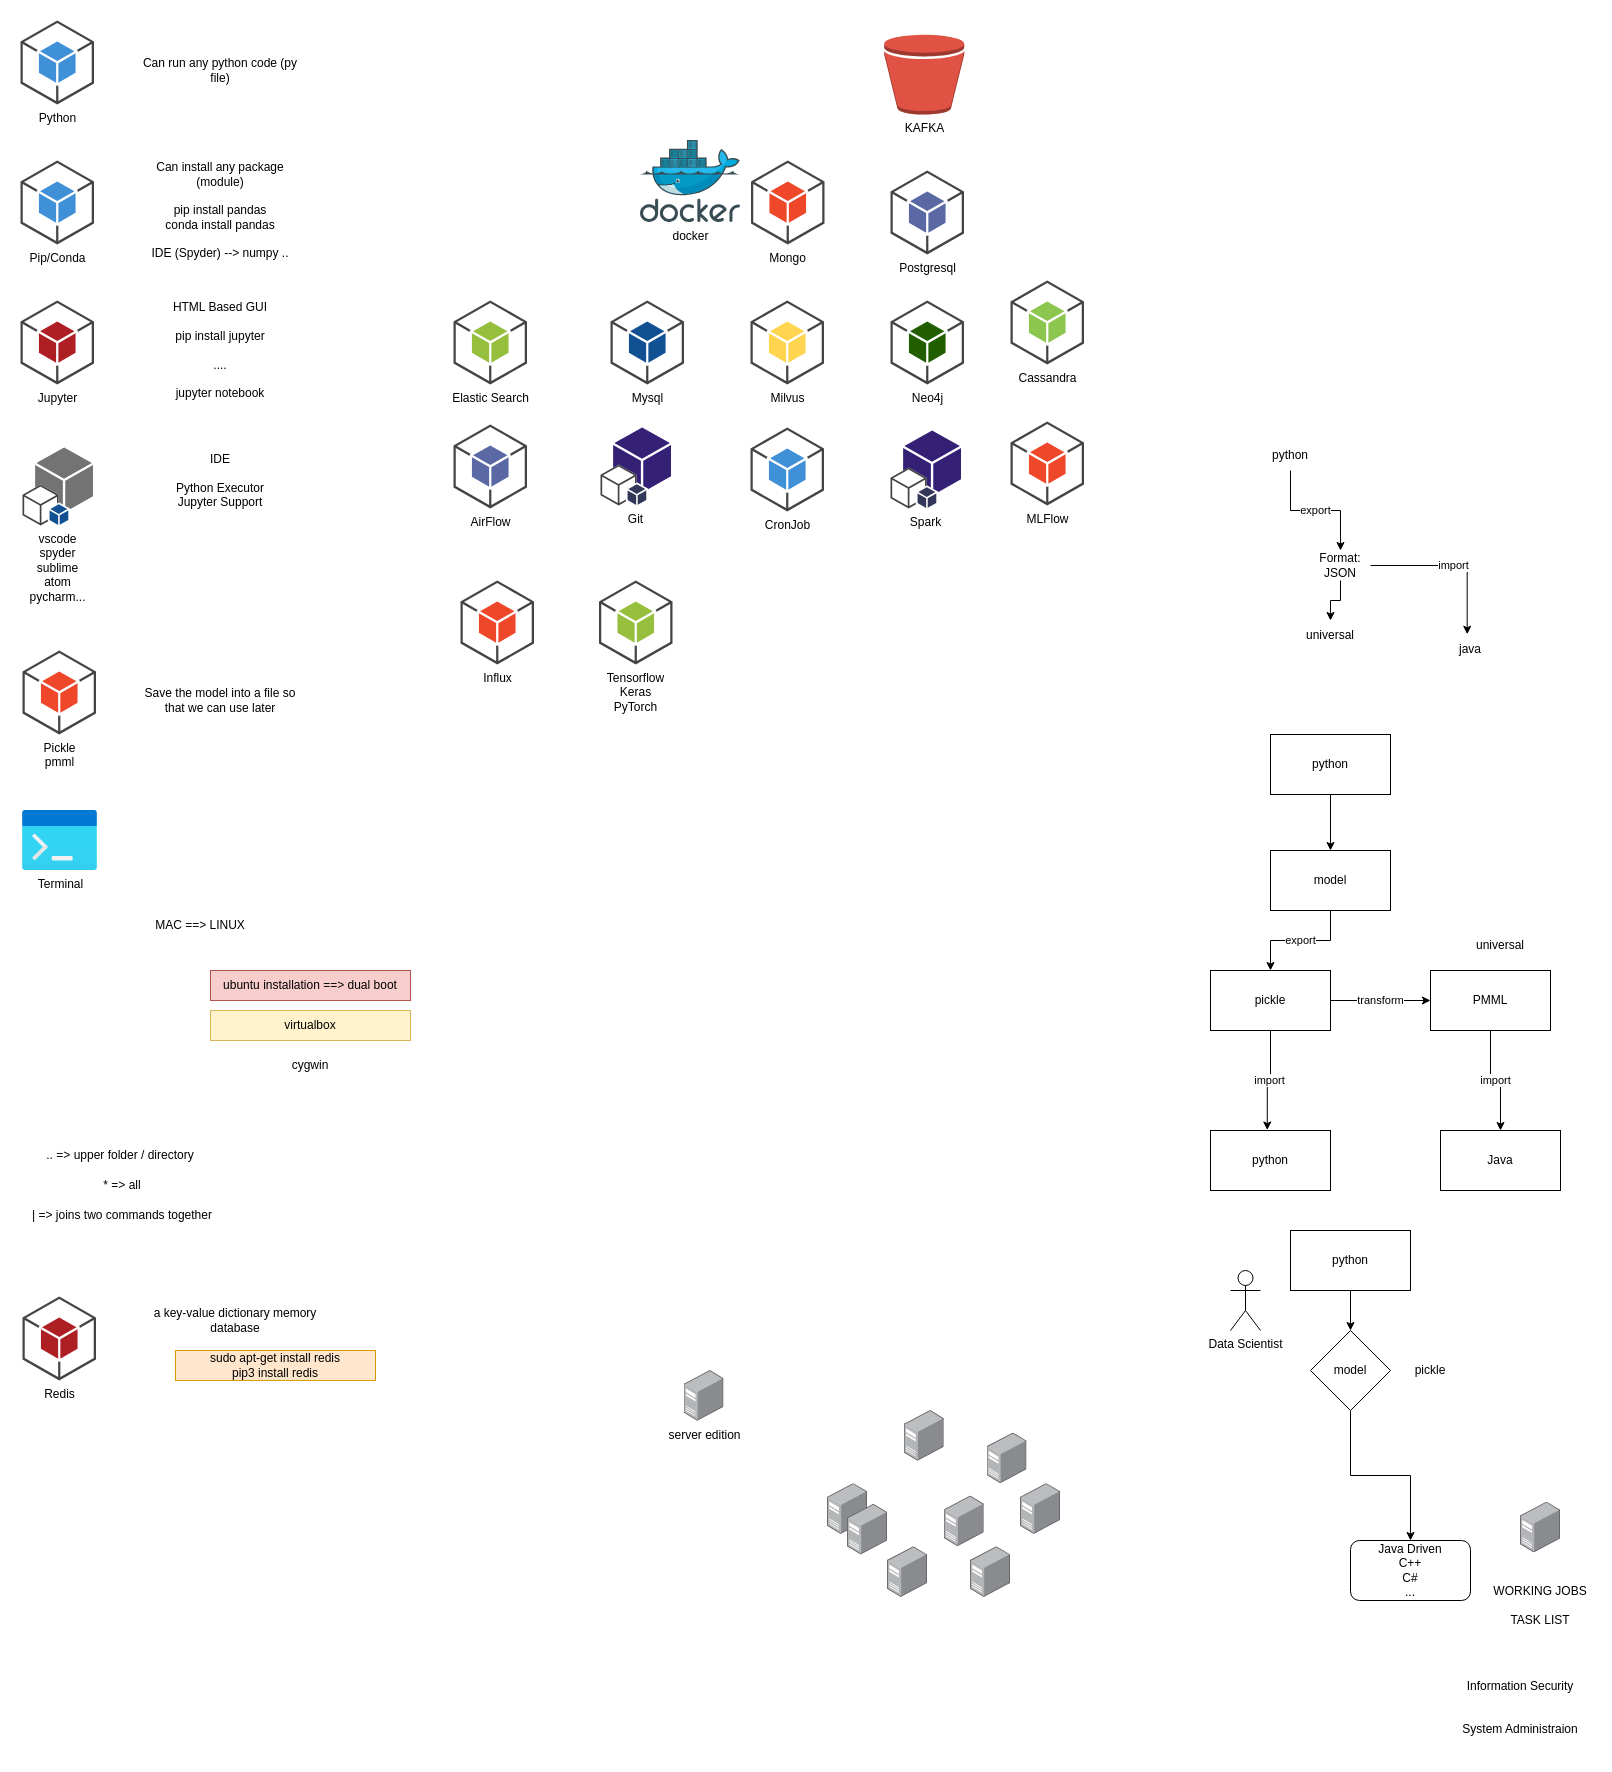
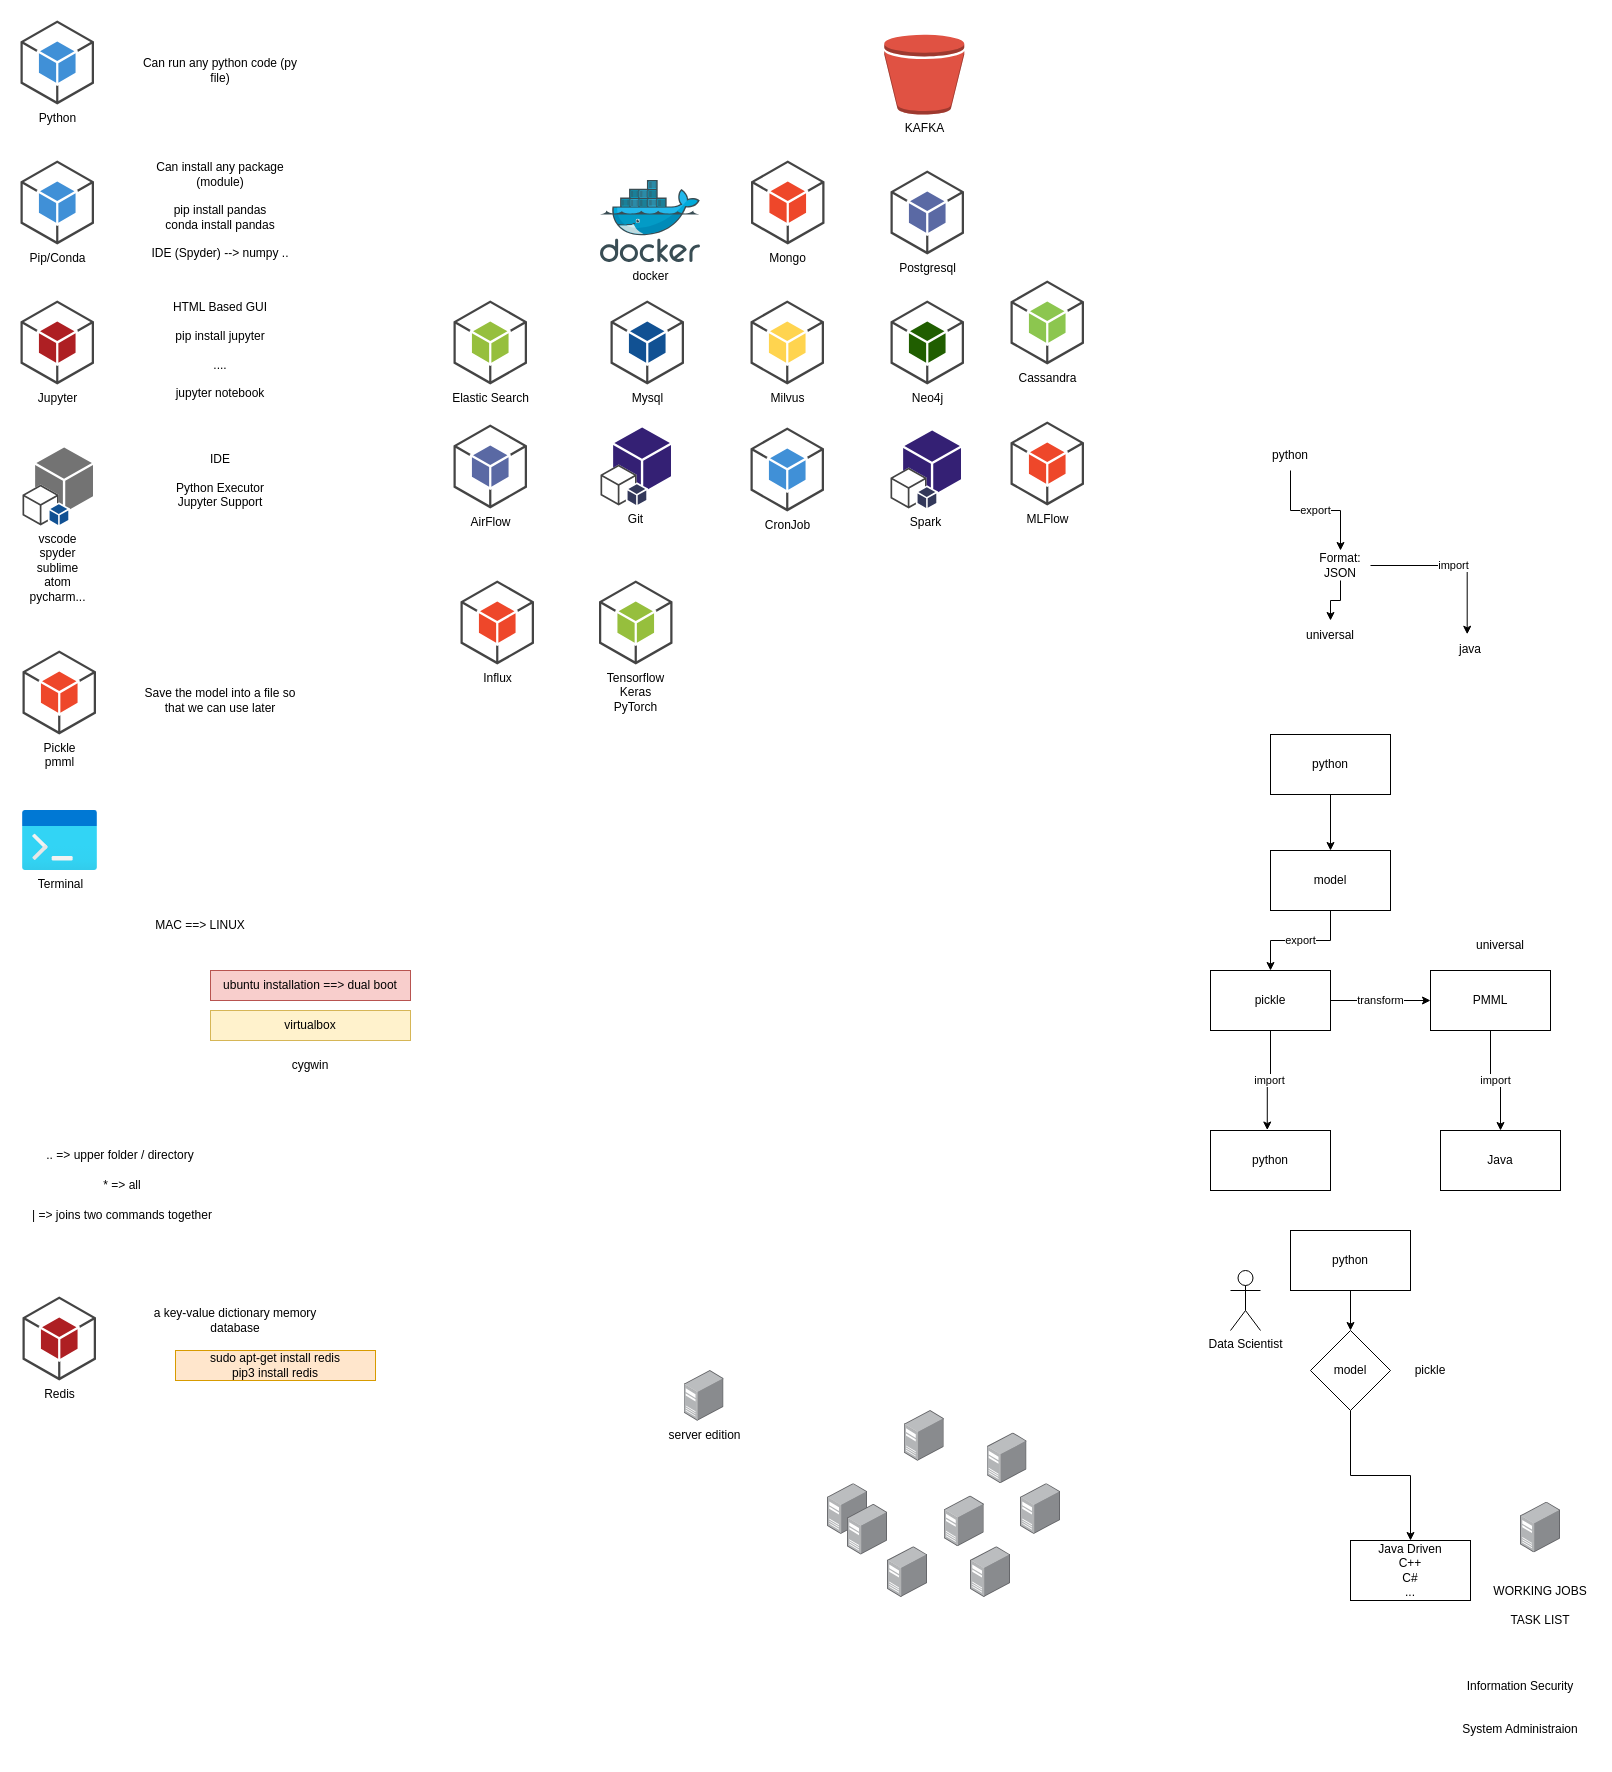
(691, 182) -> (651, 222)
(1411, 1571) -> (1411, 1571)
